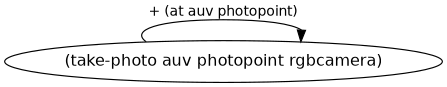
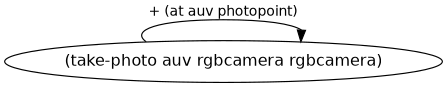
(224, 62) -> (224, 62)
